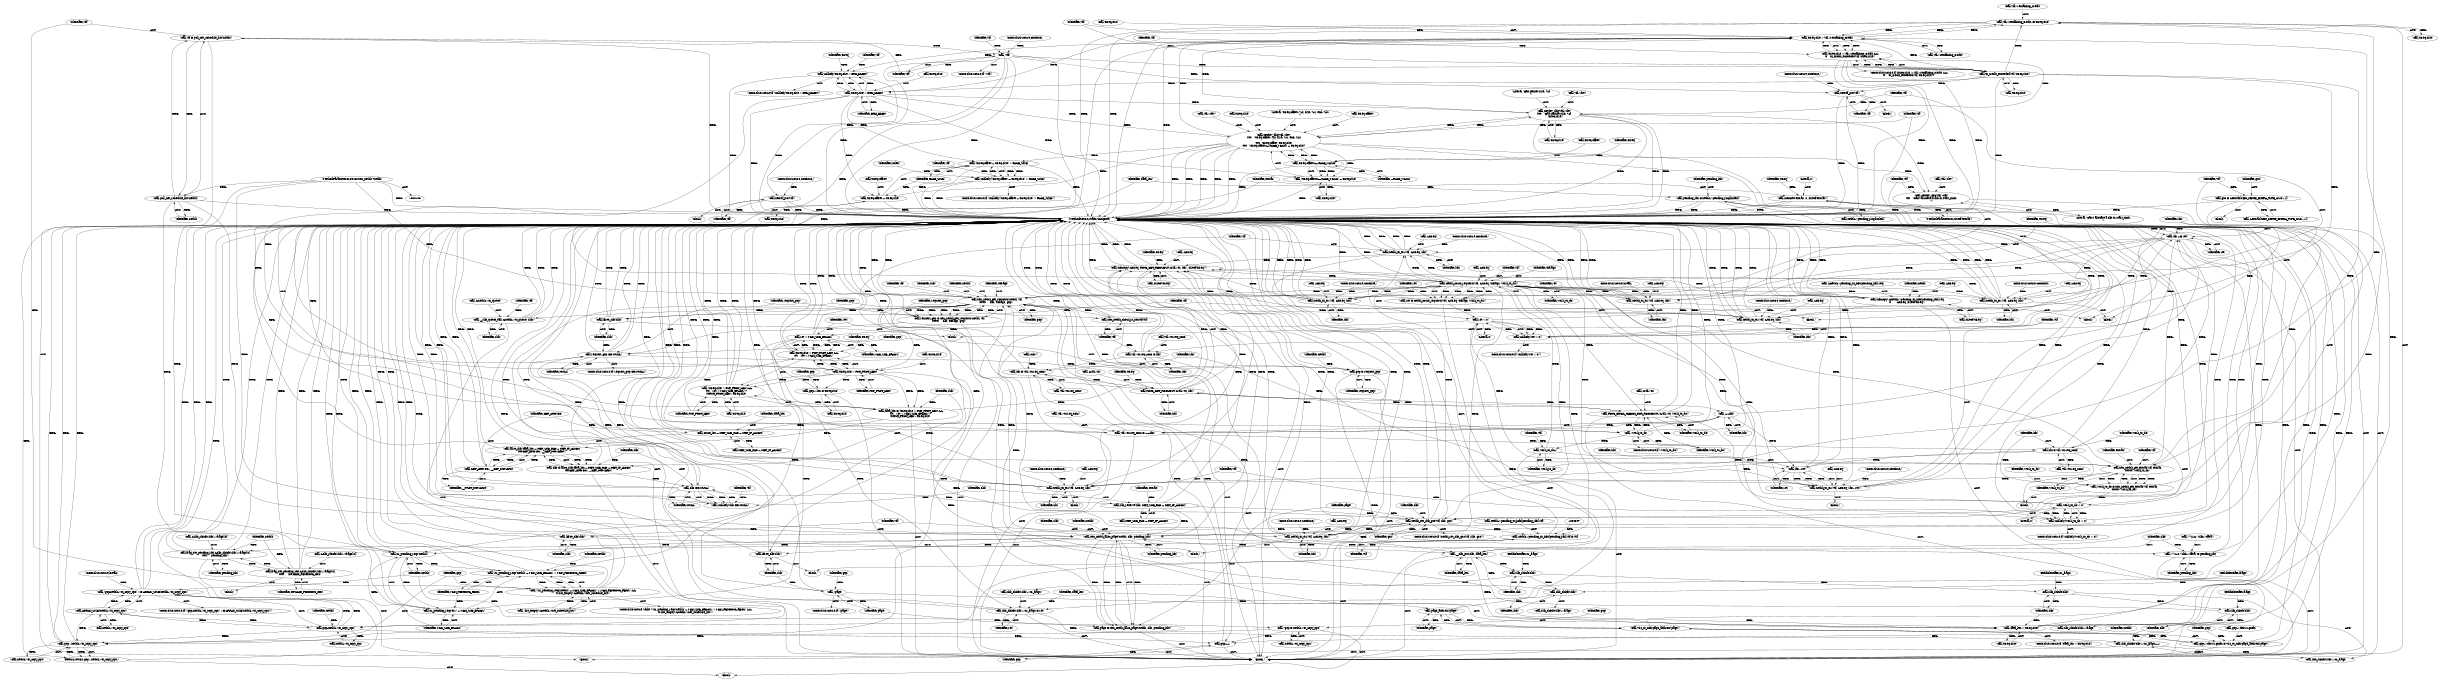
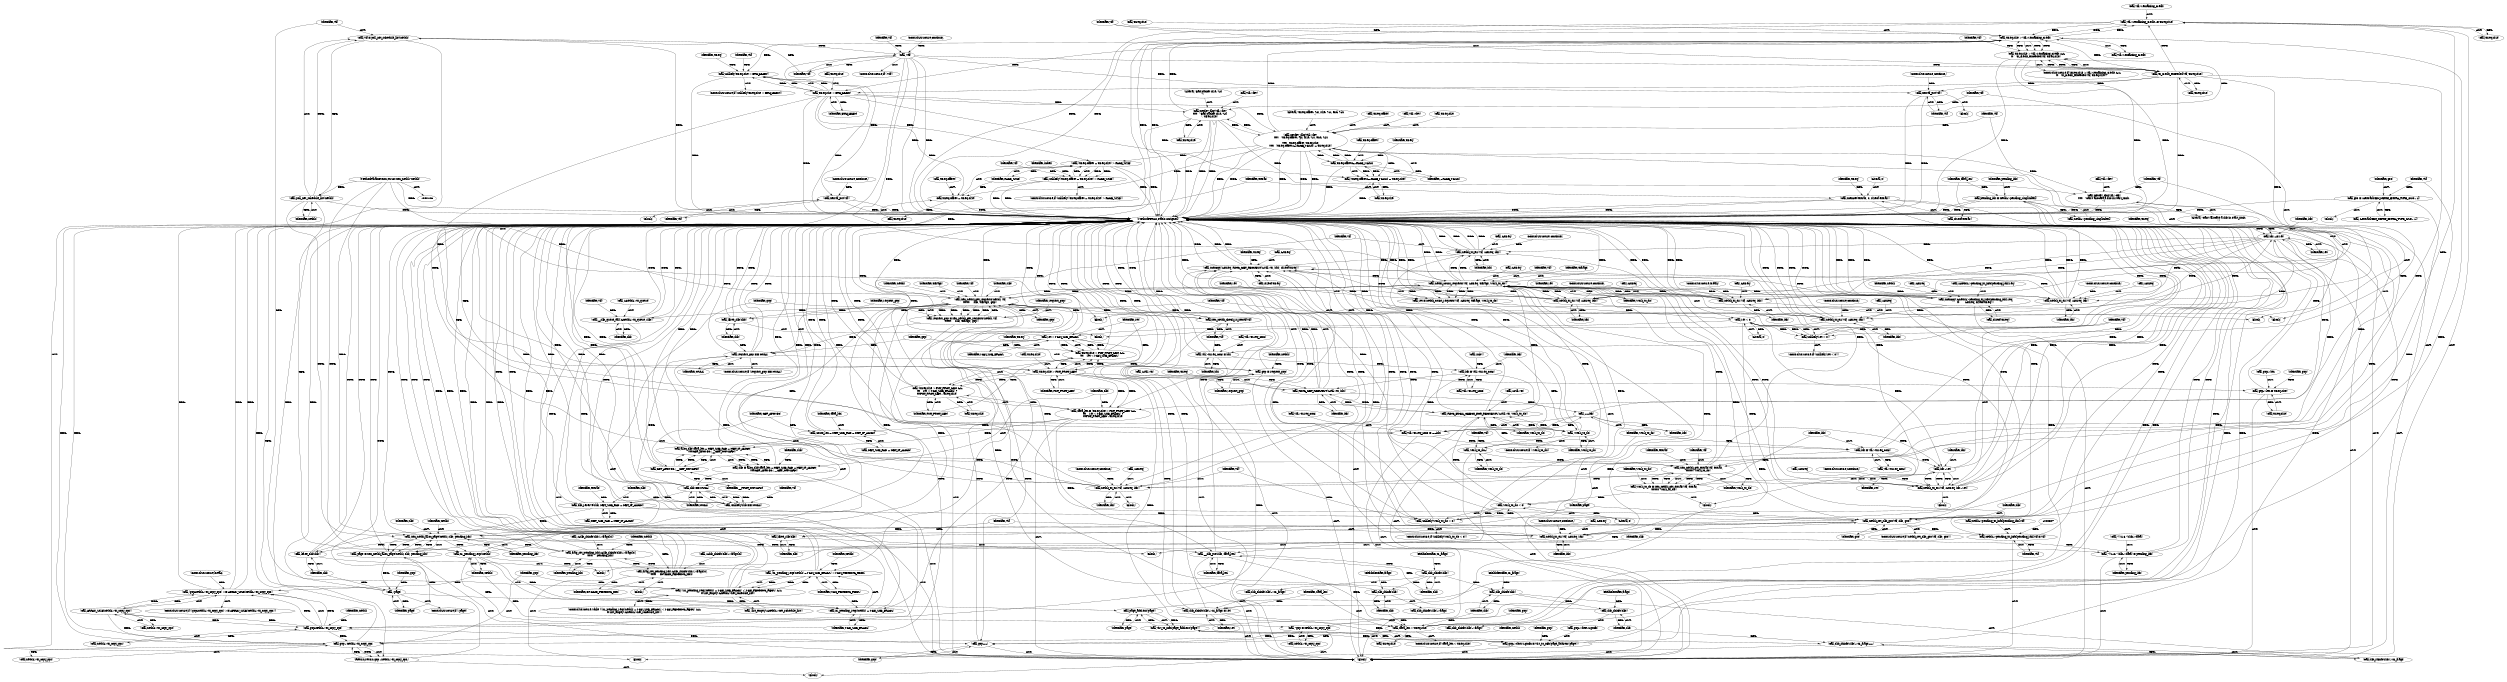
(1949, 219) -> (1960, 219)
(168, 372) -> (302, 372)
none -> (2266, 372)
none -> (382, 573)
(454, 611) -> (861, 611)
